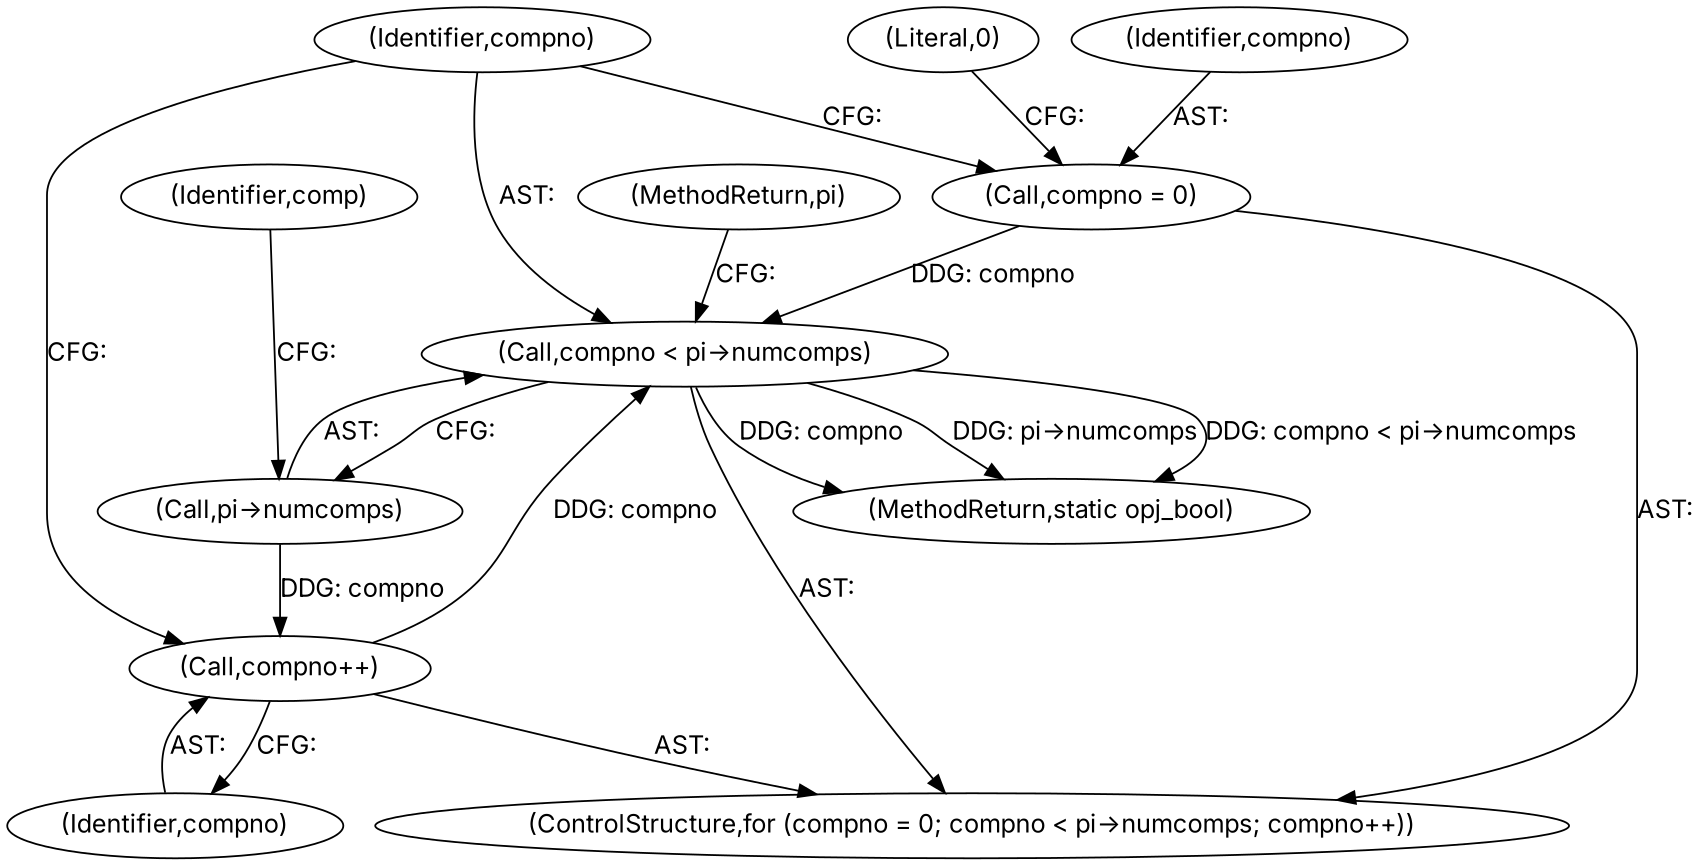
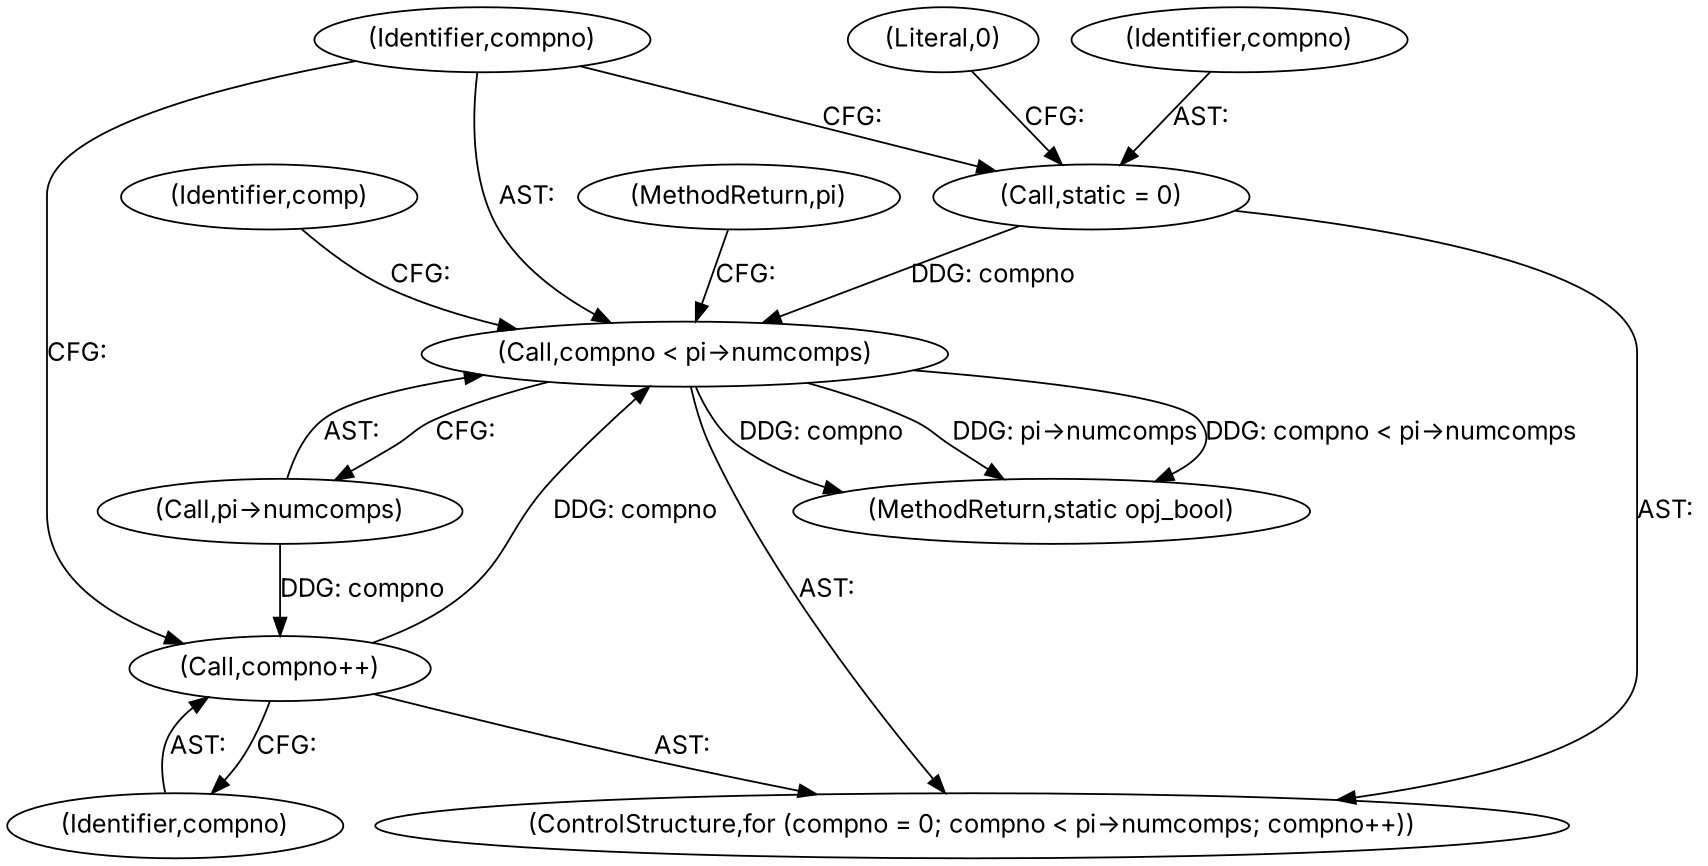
(1091, 197) -> (1091, 197)
(274, 345) -> (393, 290)
